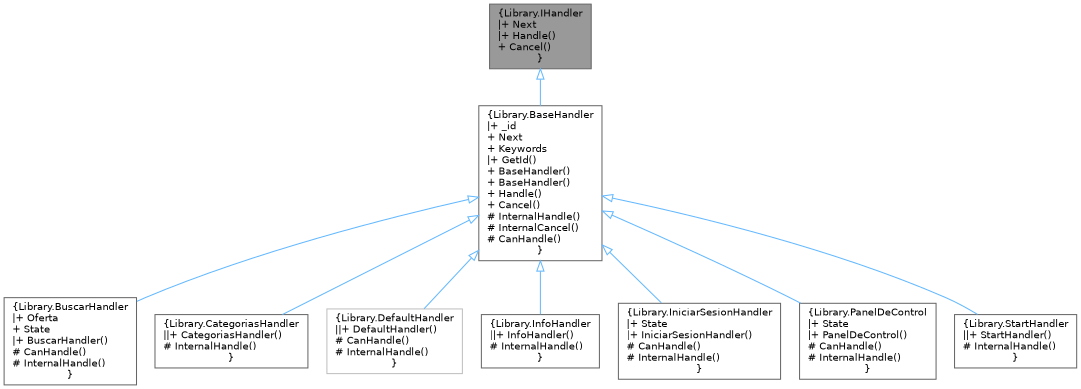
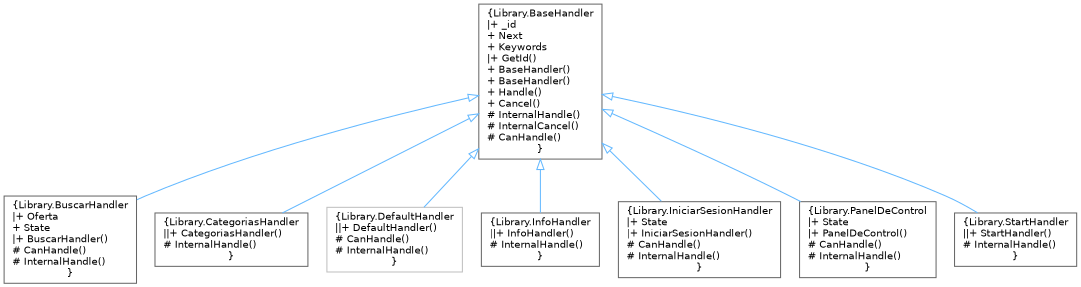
(540, 36) -> none
